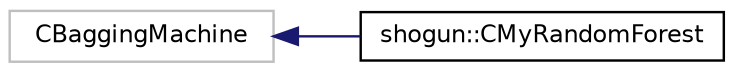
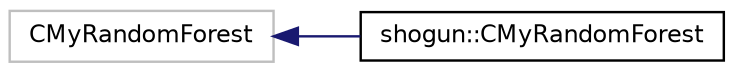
(142, 36) -> (142, 36)
